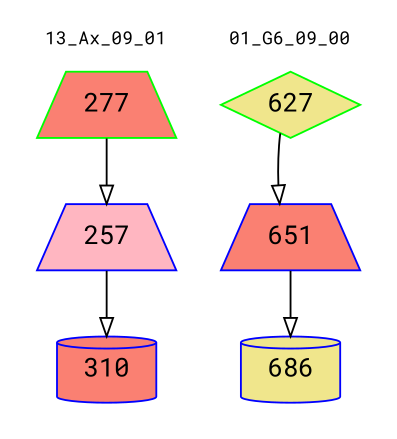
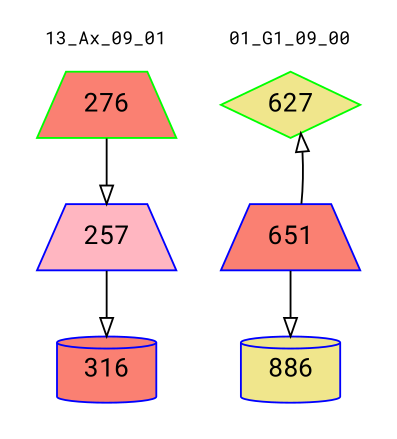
(291, 40) -> (291, 40)
(107, 105) -> (107, 105)
(278, 159) -> (303, 178)
(107, 370) -> (107, 370)
(291, 370) -> (291, 370)
